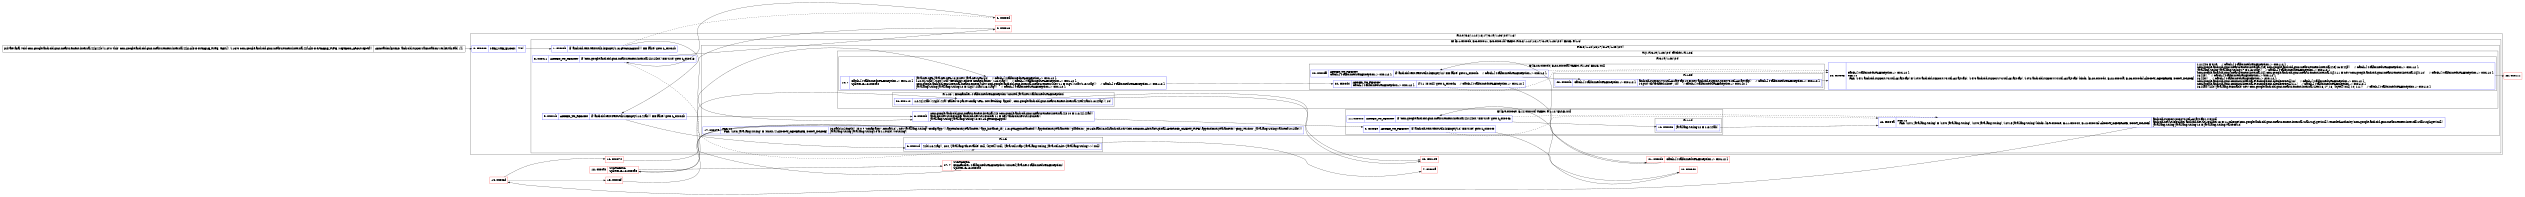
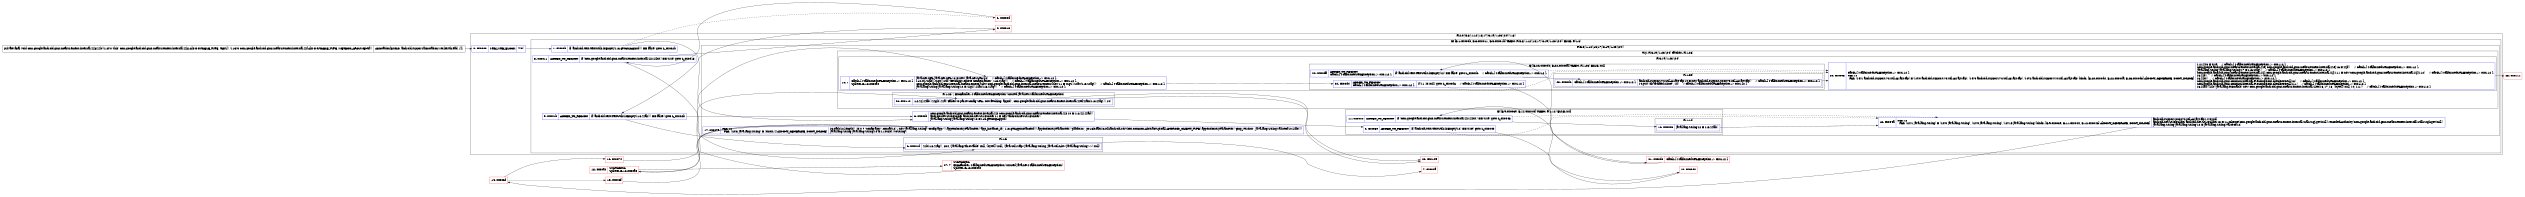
(778, 157) -> (778, 157)
